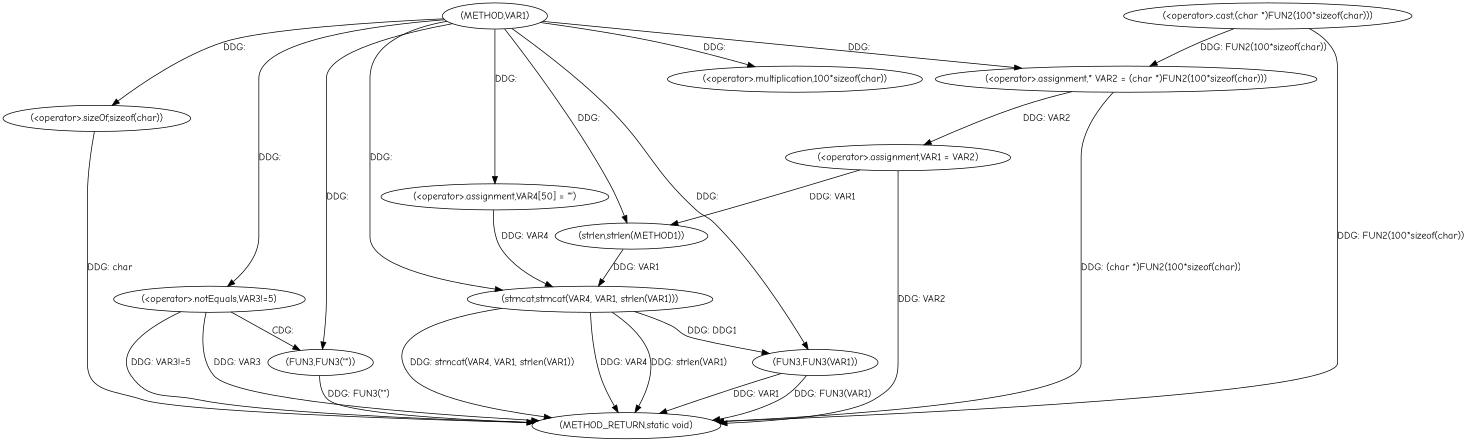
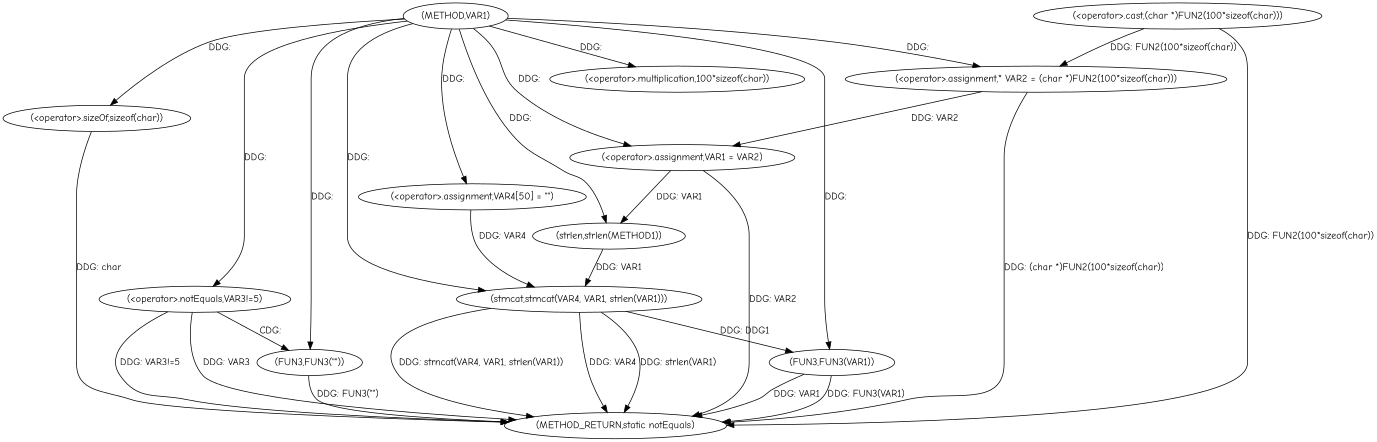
none -> (534, 104)
(626, 426) -> (615, 426)
